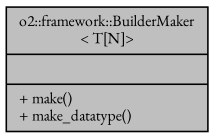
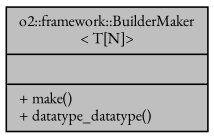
(76, 116) -> (86, 116)
